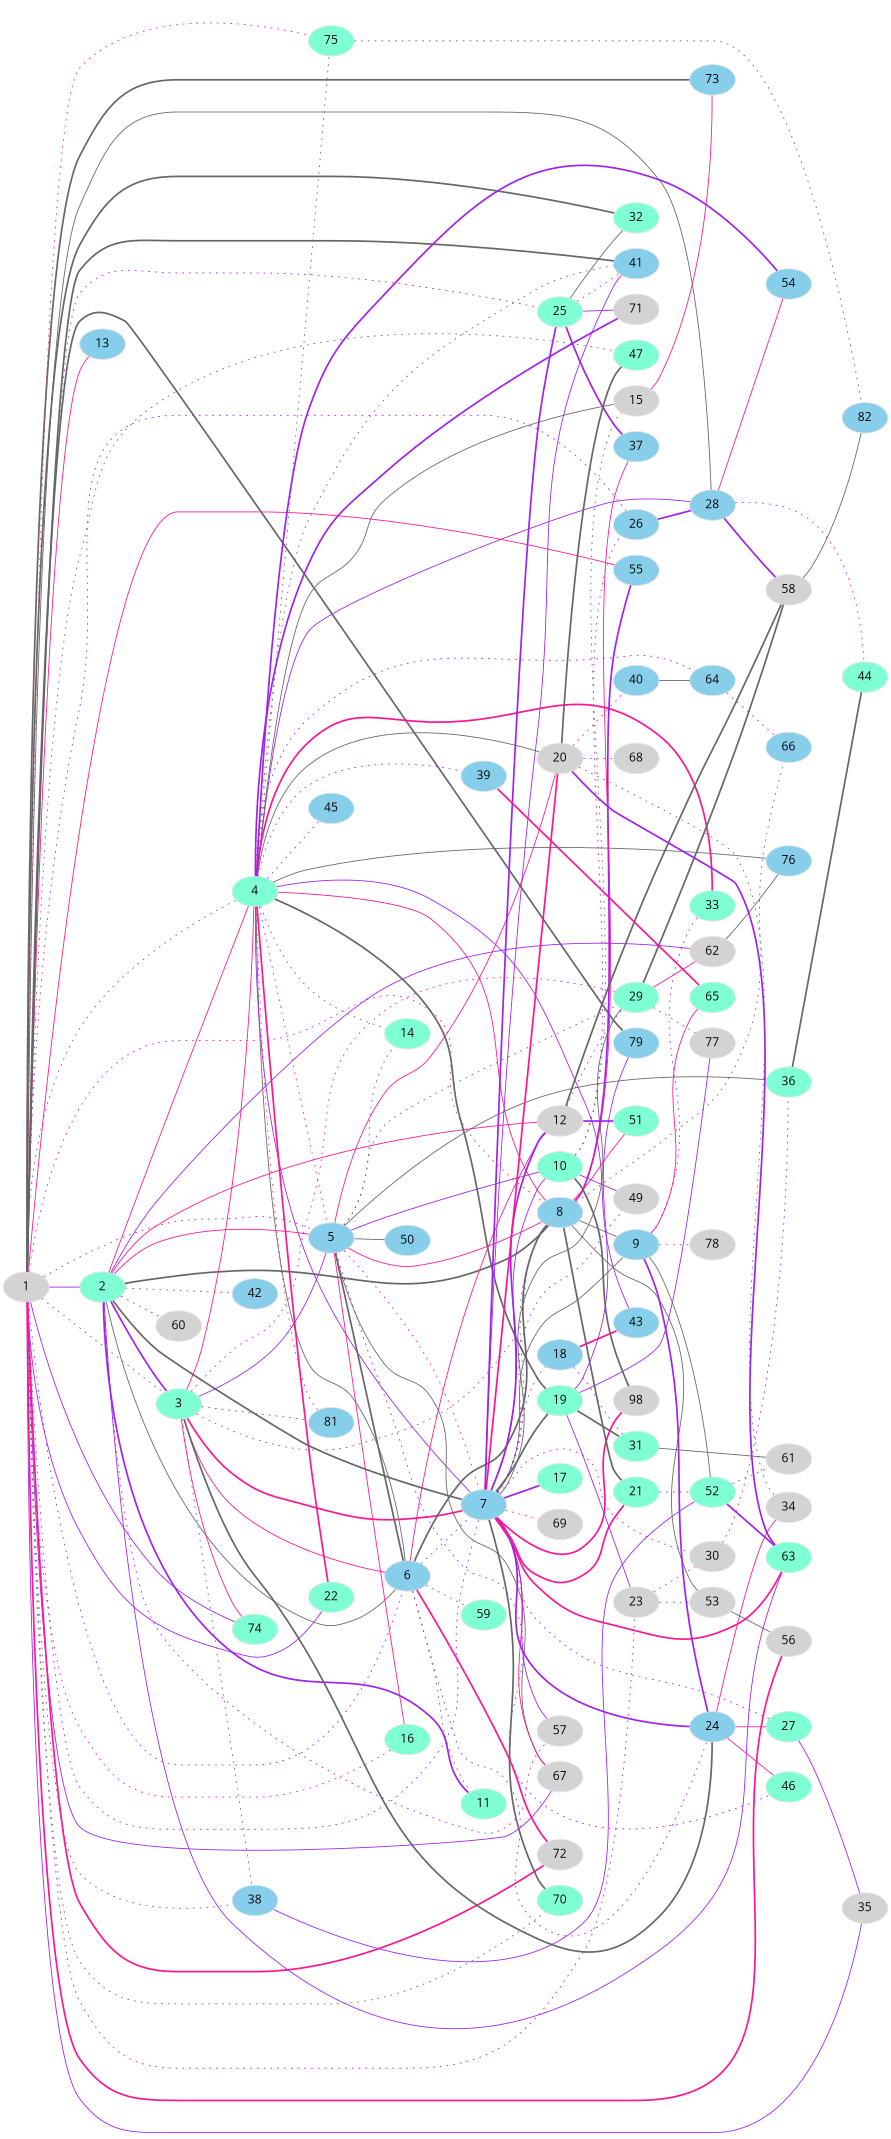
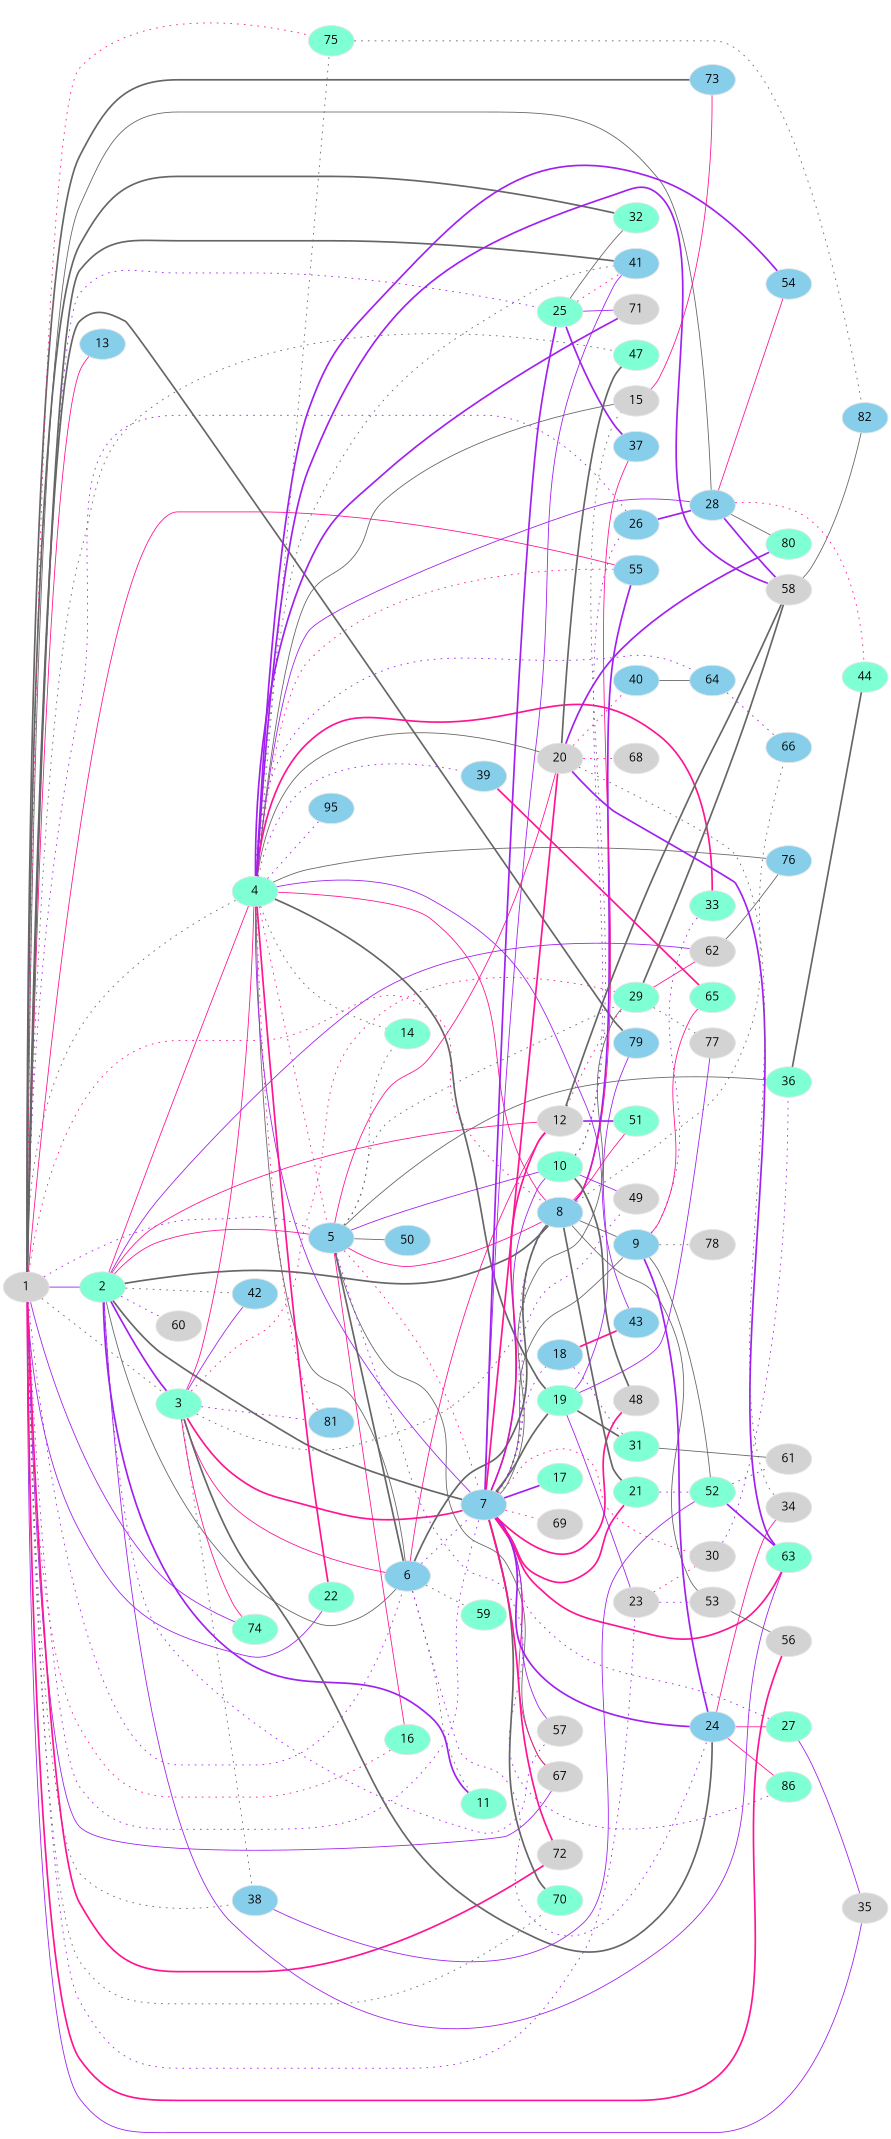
none -> (452, 267)
none -> (789, 544)
none -> (349, 629)
(331, 808) -> (331, 808)
(514, 1310) -> (514, 1310)
(281, 1341) -> (214, 1348)
(636, 1401) -> (636, 1401)
(487, 1714) -> (524, 1738)
(789, 1787) -> (789, 1787)
